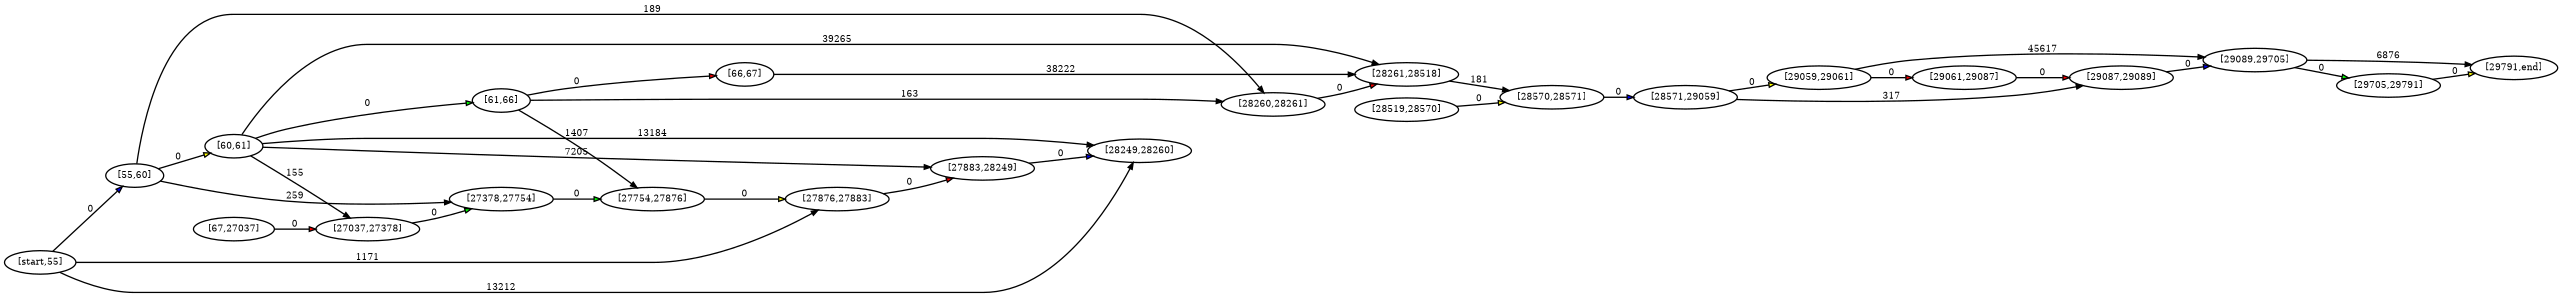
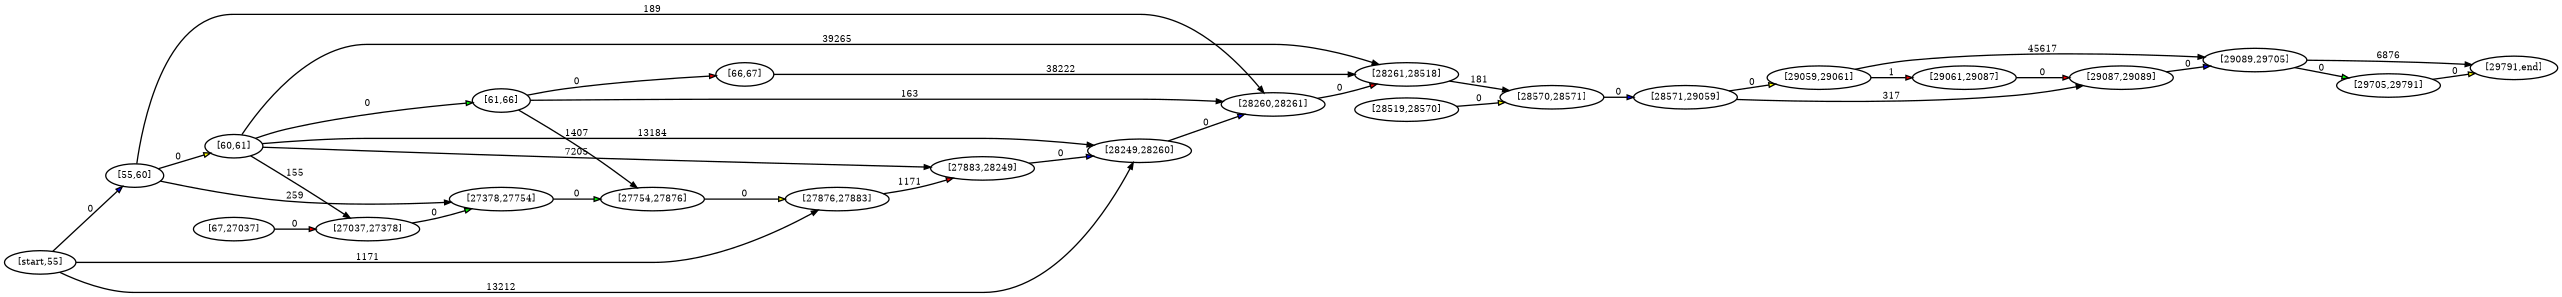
(1892, 73) -> (1892, 73)
none -> (1203, 129)
(910, 182) -> (910, 182)
